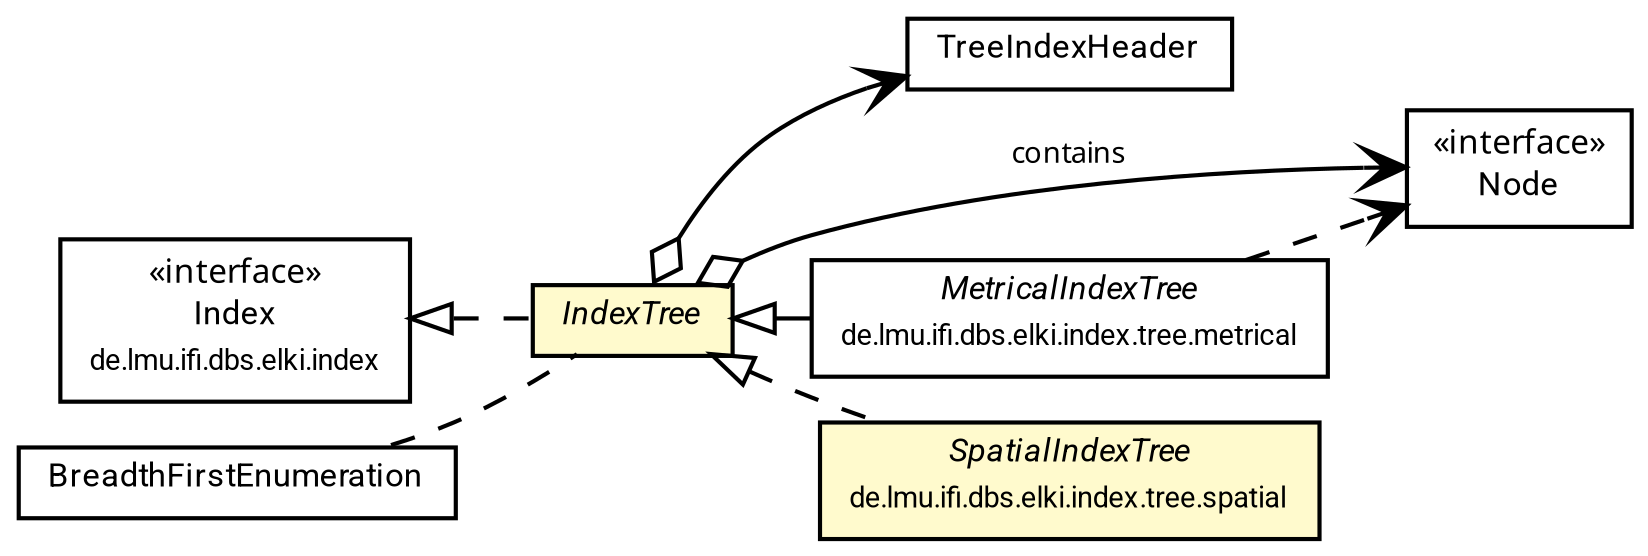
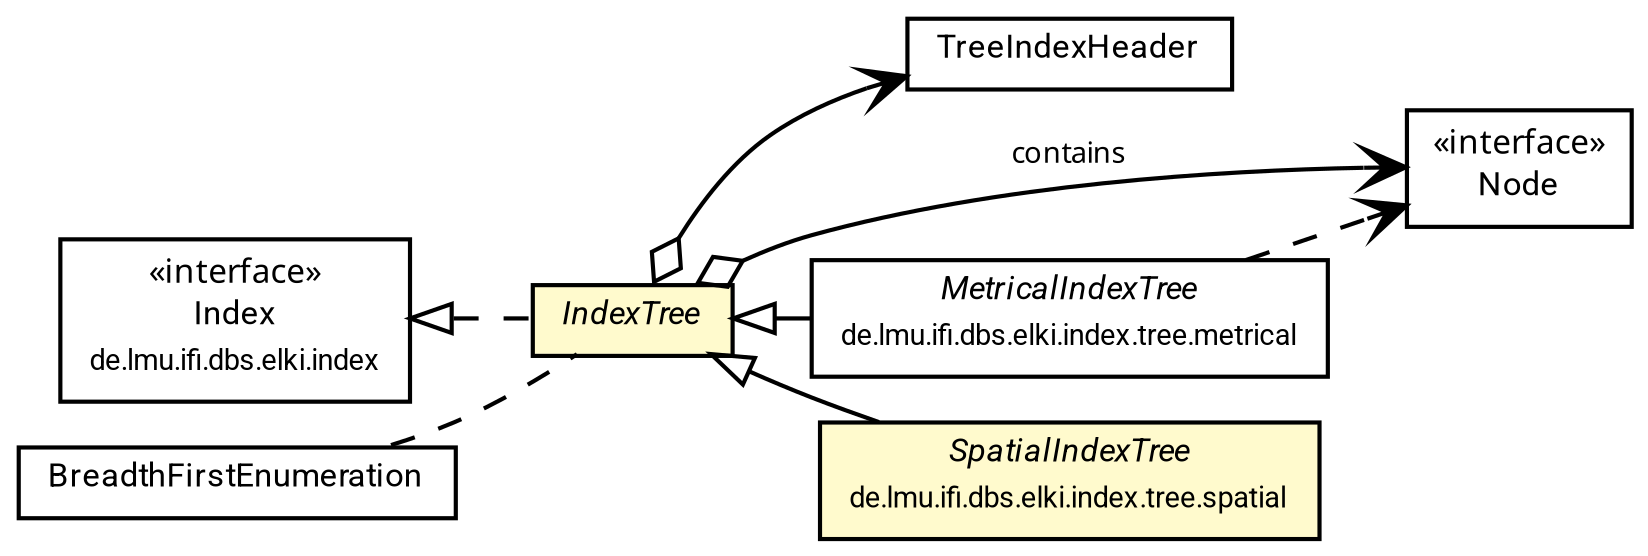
(813, 398) -> (813, 398)
